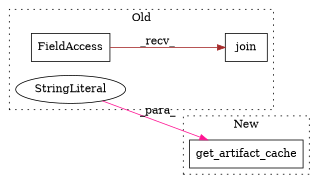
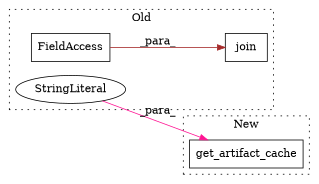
(158, 42) -> (158, 42)
